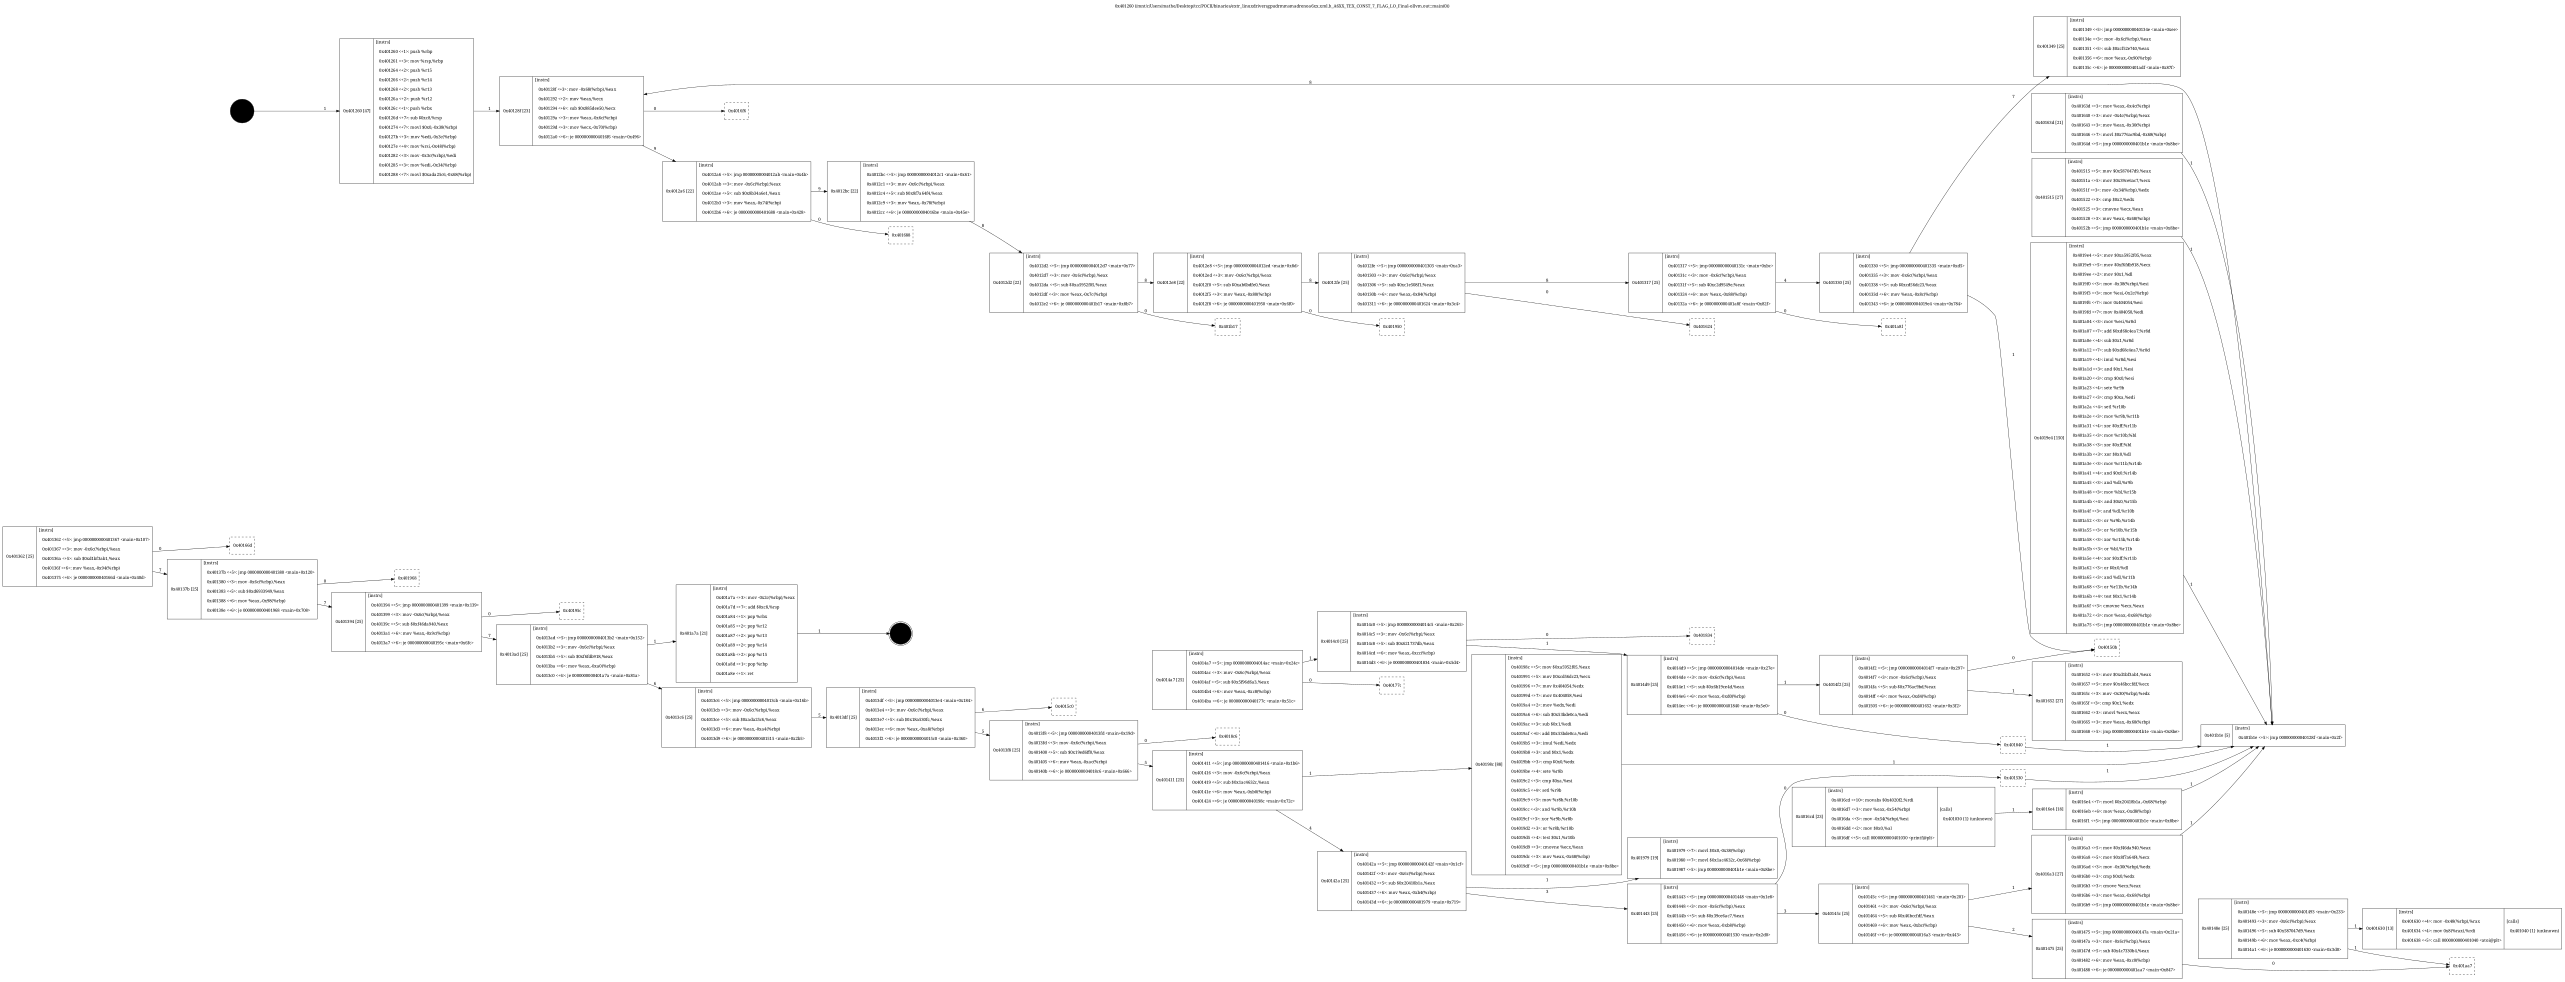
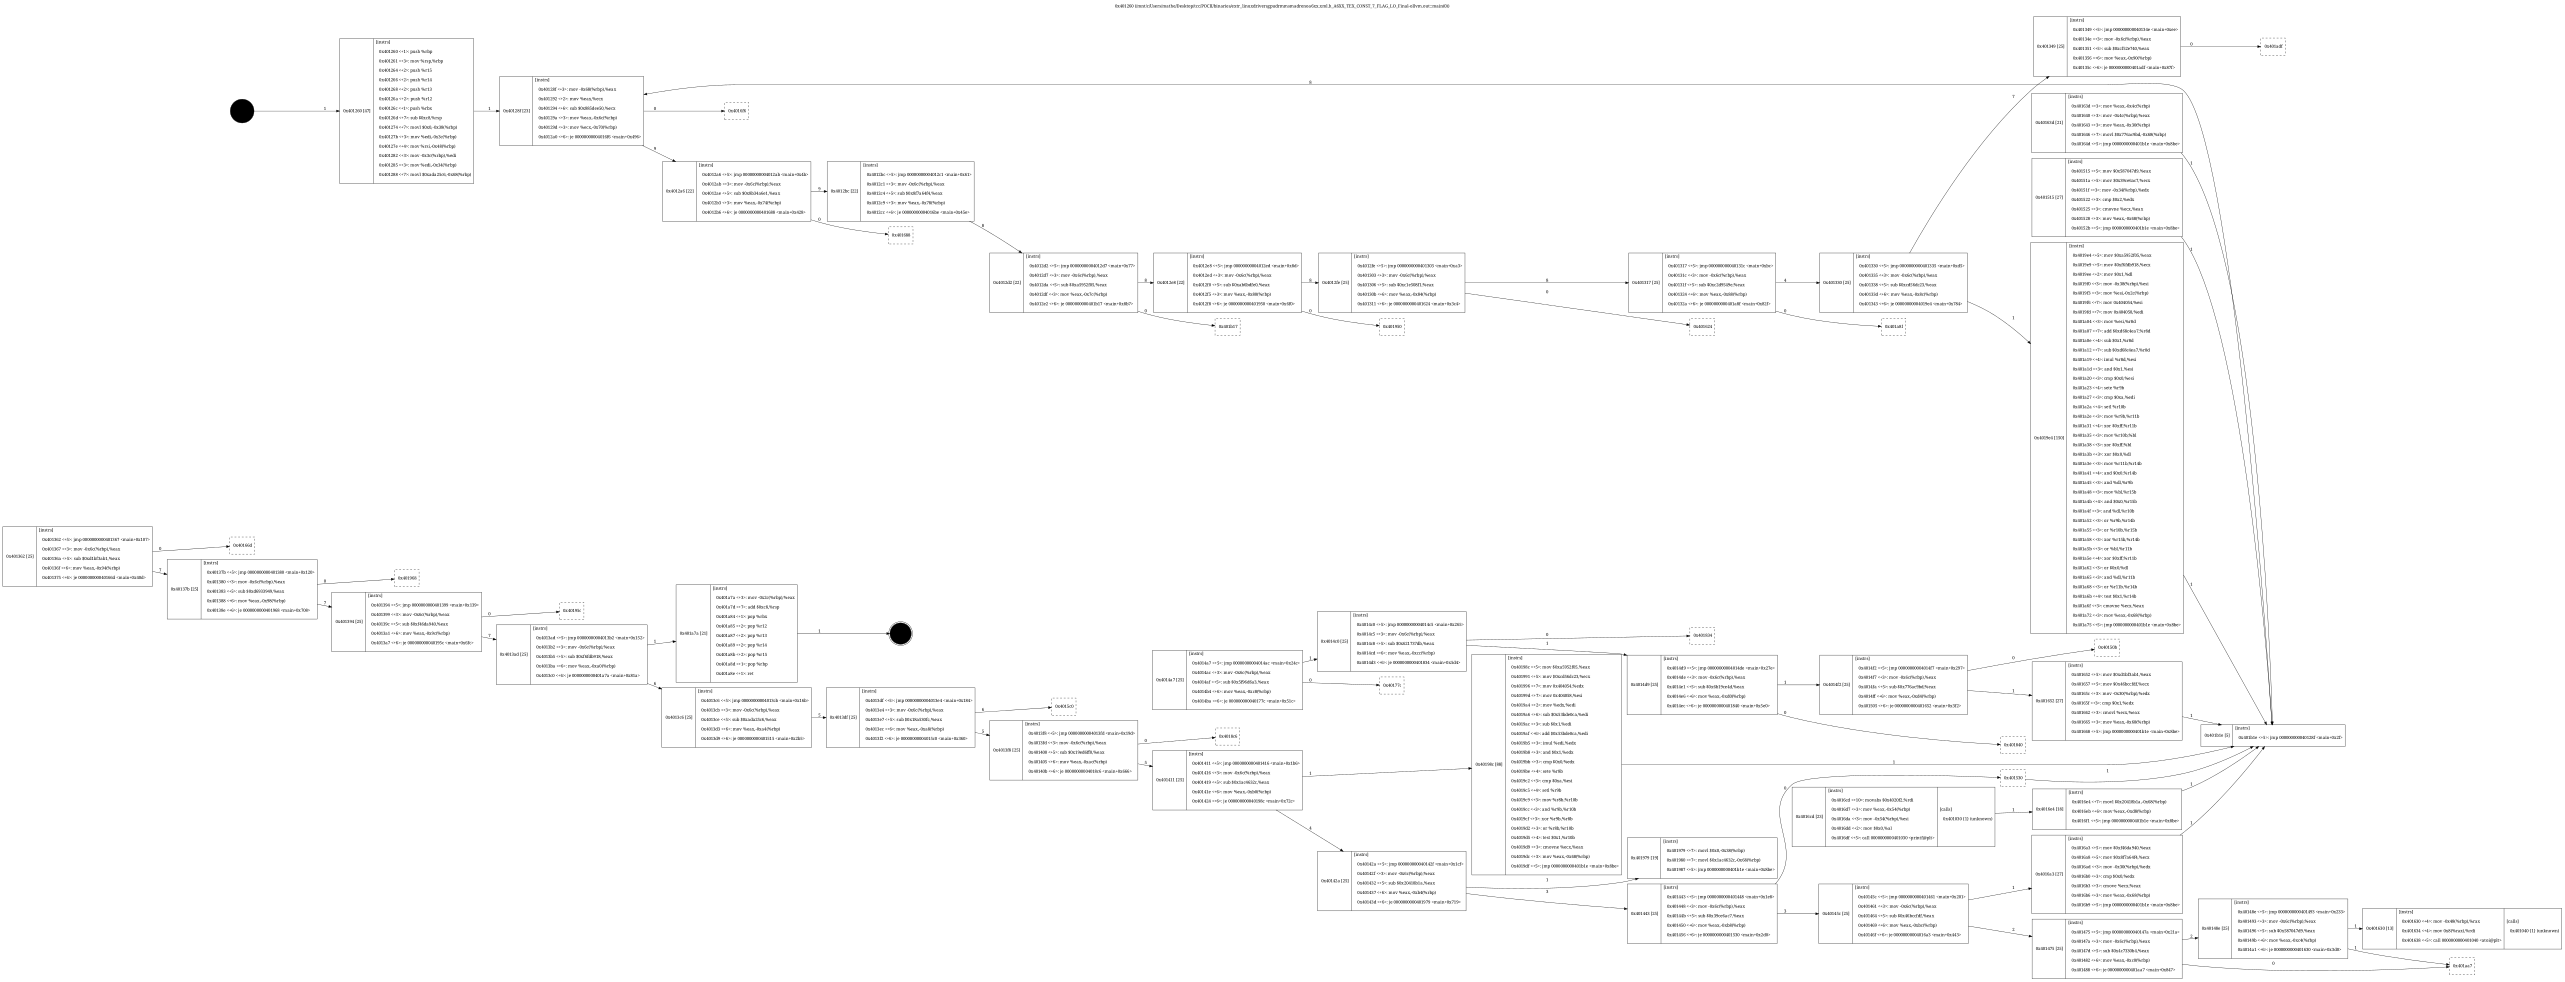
none -> (2273, 47)
(2014, 491) -> (2000, 319)
(2112, 751) -> (2200, 721)
none -> (2189, 939)
